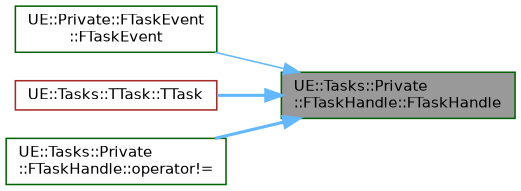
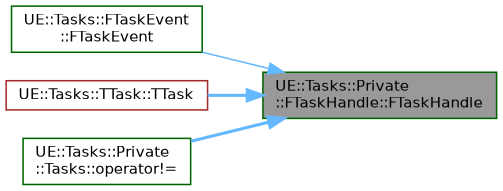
(116, 29) -> (107, 29)
(116, 161) -> (107, 161)
